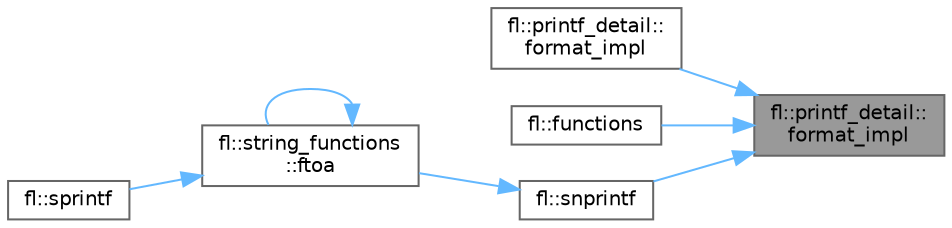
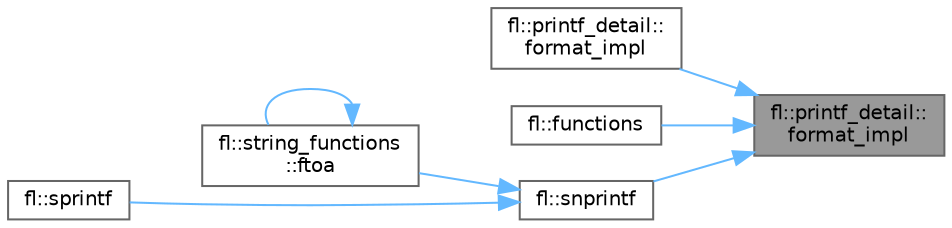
(156, 184) -> (314, 205)
